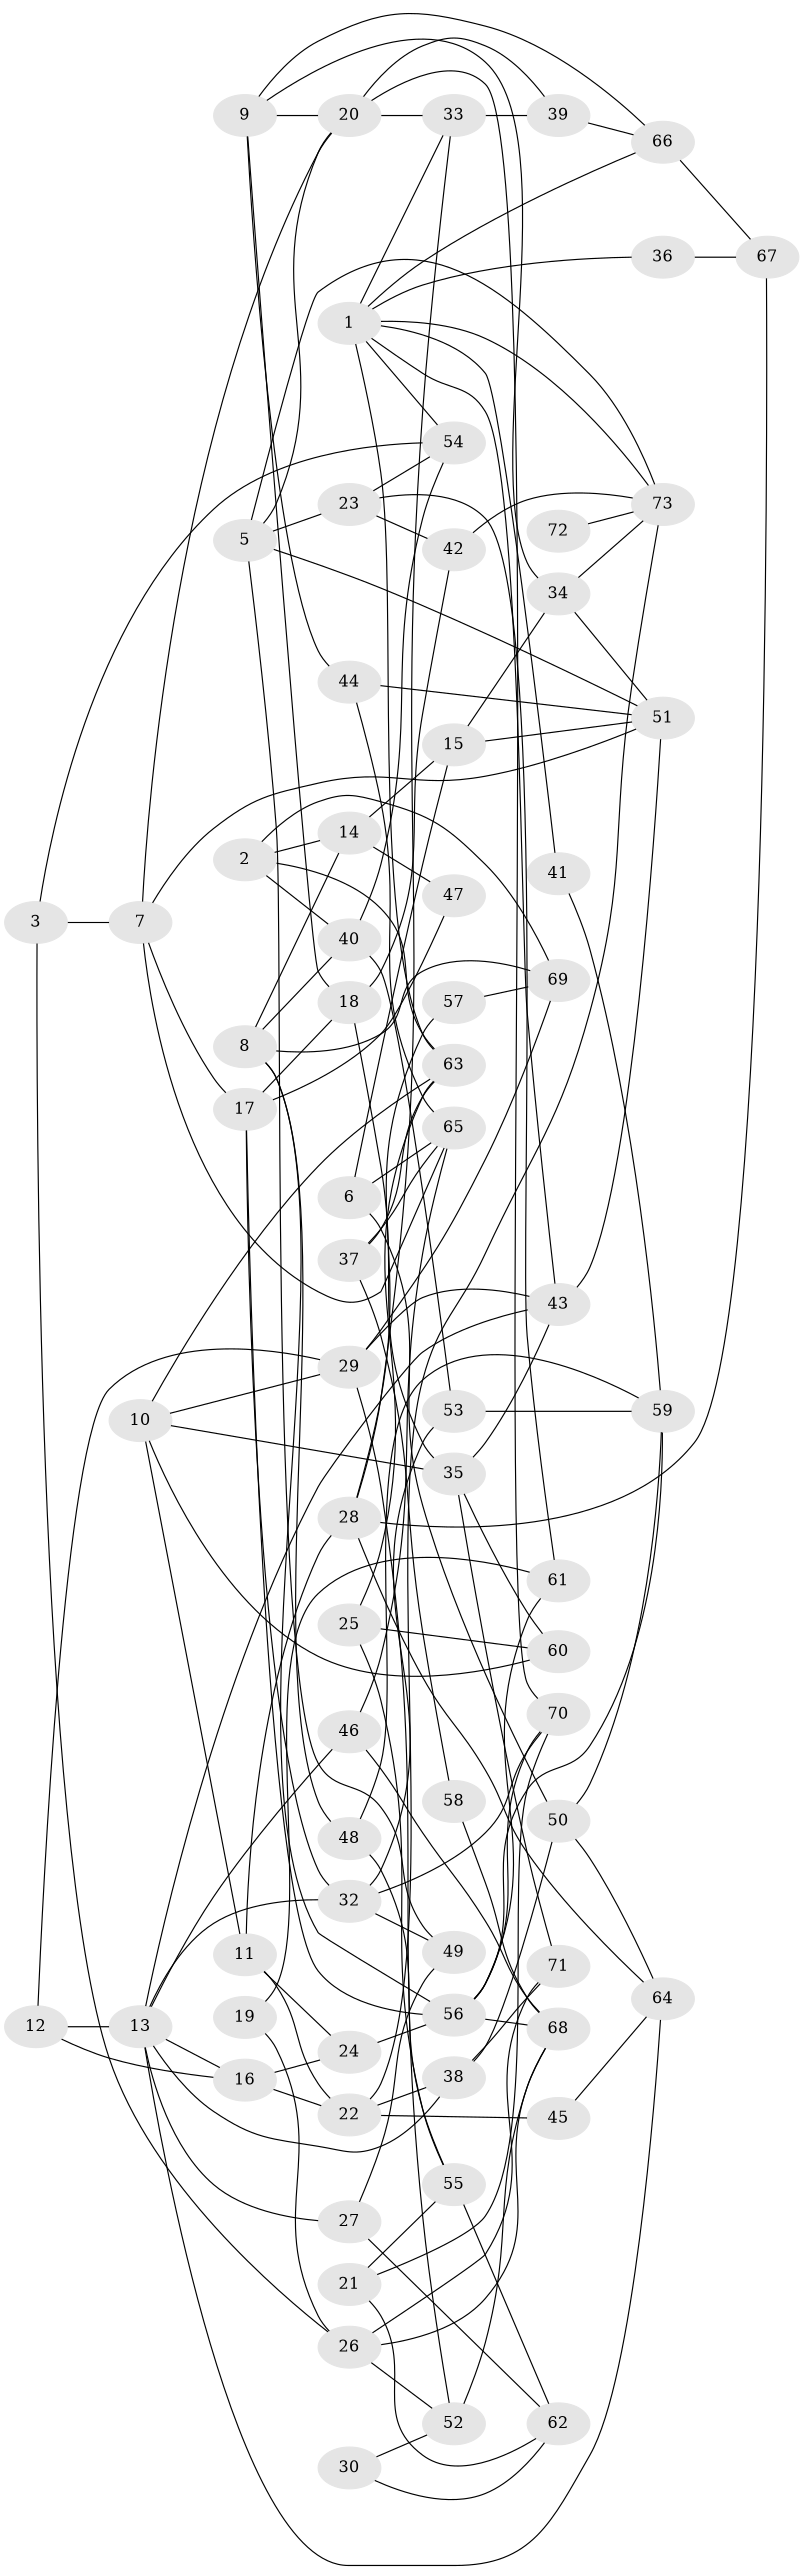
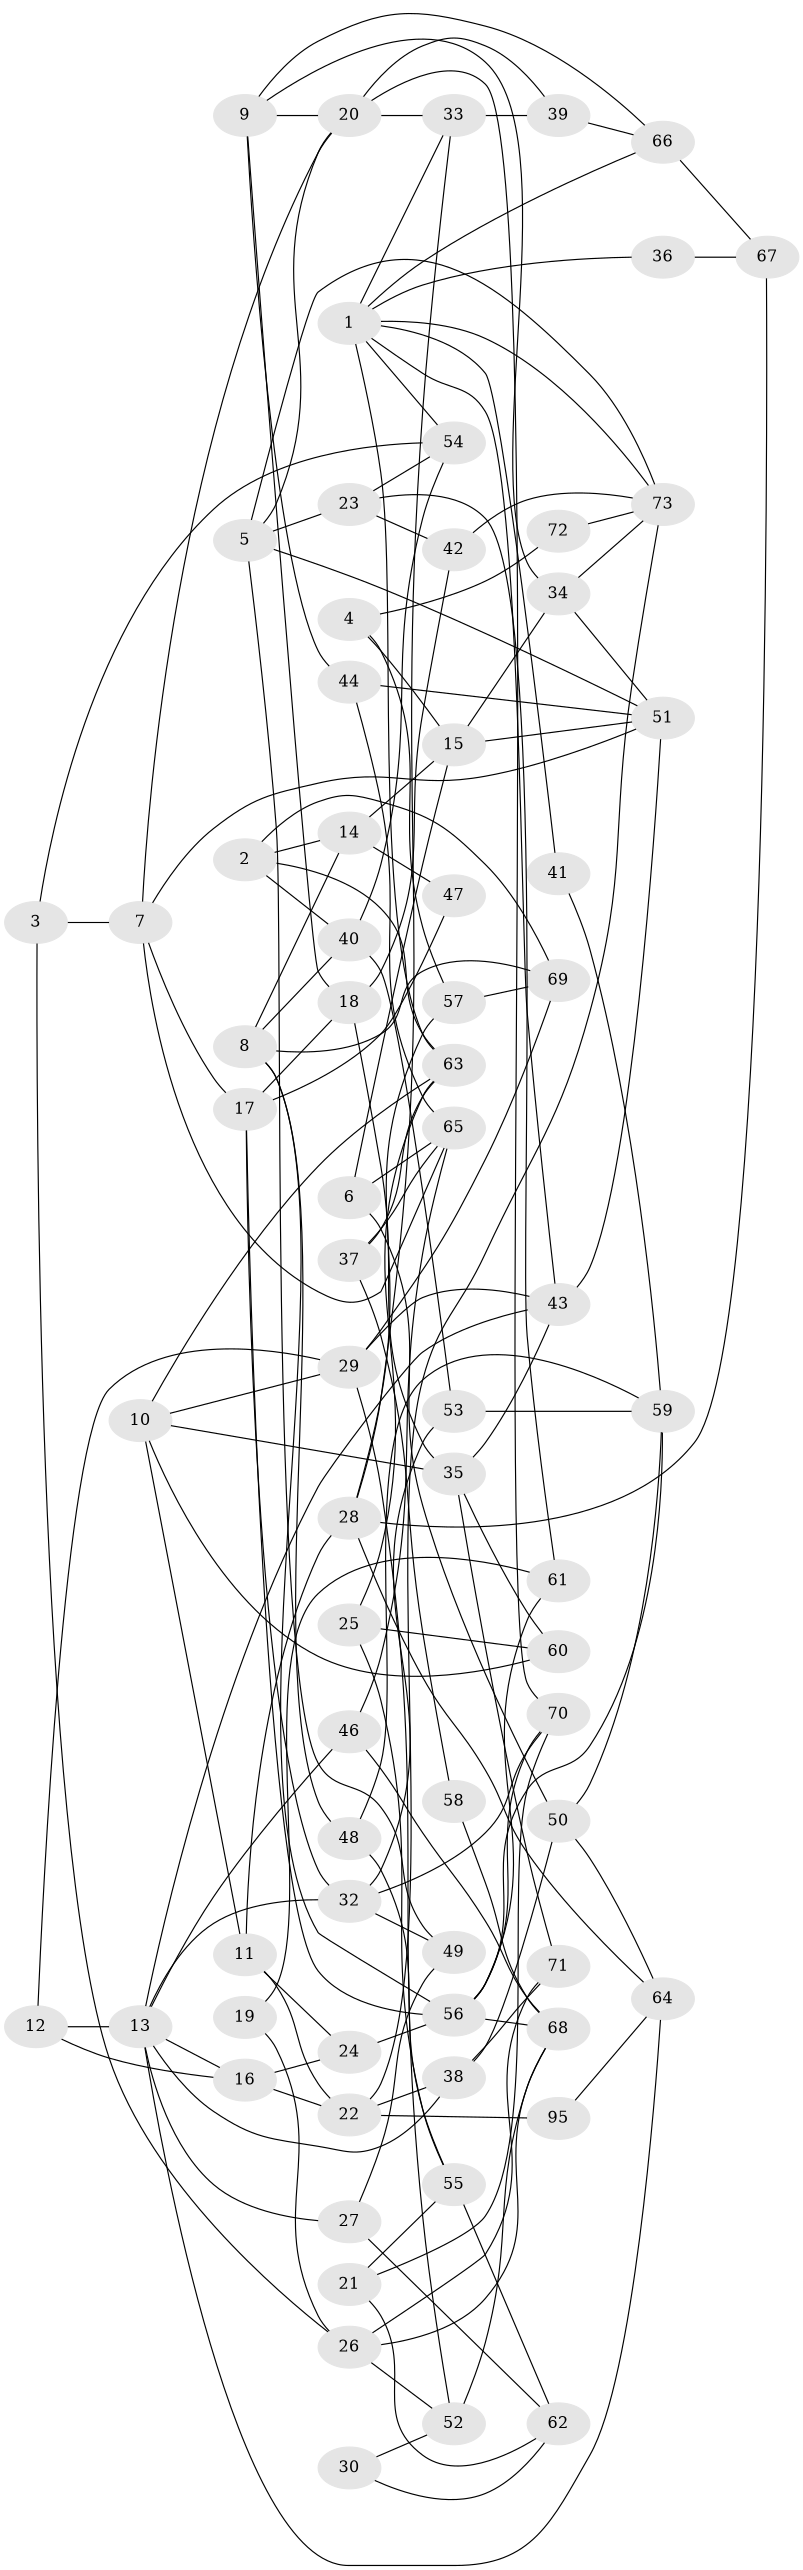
none -> (349, 619)
(558, 2118) -> (558, 2118)
